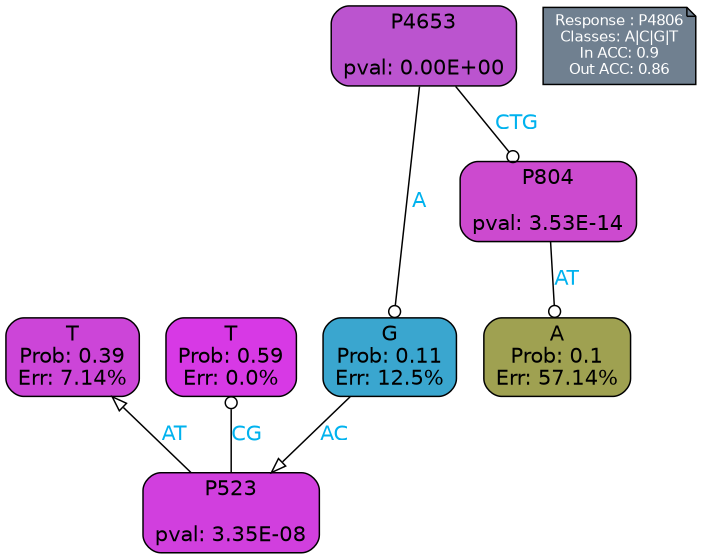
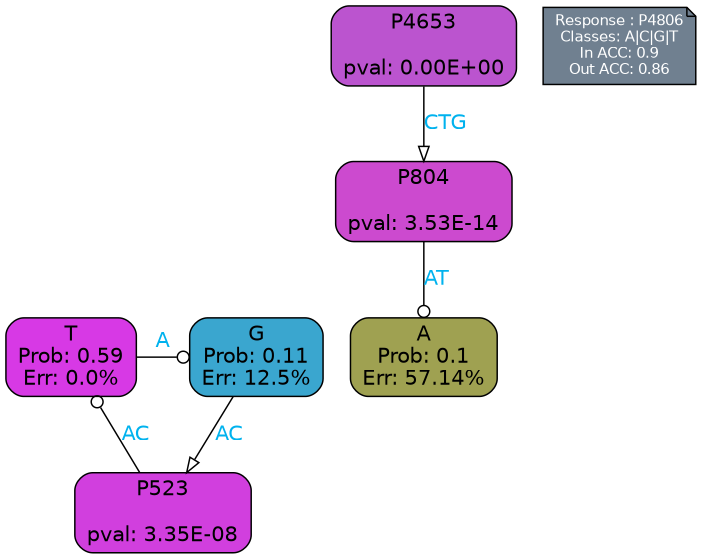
(482, 119) -> (424, 116)
(407, 196) -> (157, 357)
(73, 357) -> none
(247, 435) -> (136, 435)
